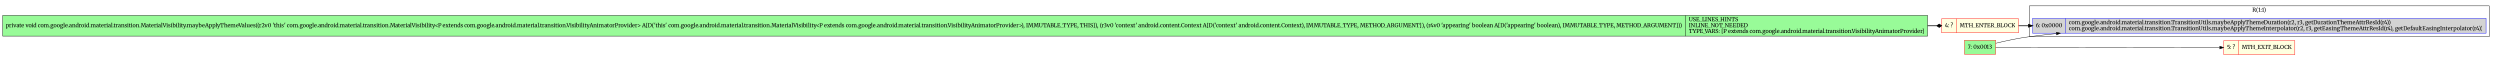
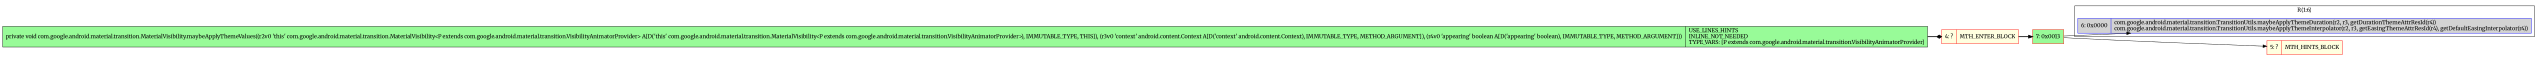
(2259, 10) -> (2305, 10)
(2024, 26) -> (2024, 37)
(2267, 47) -> (2312, 47)
